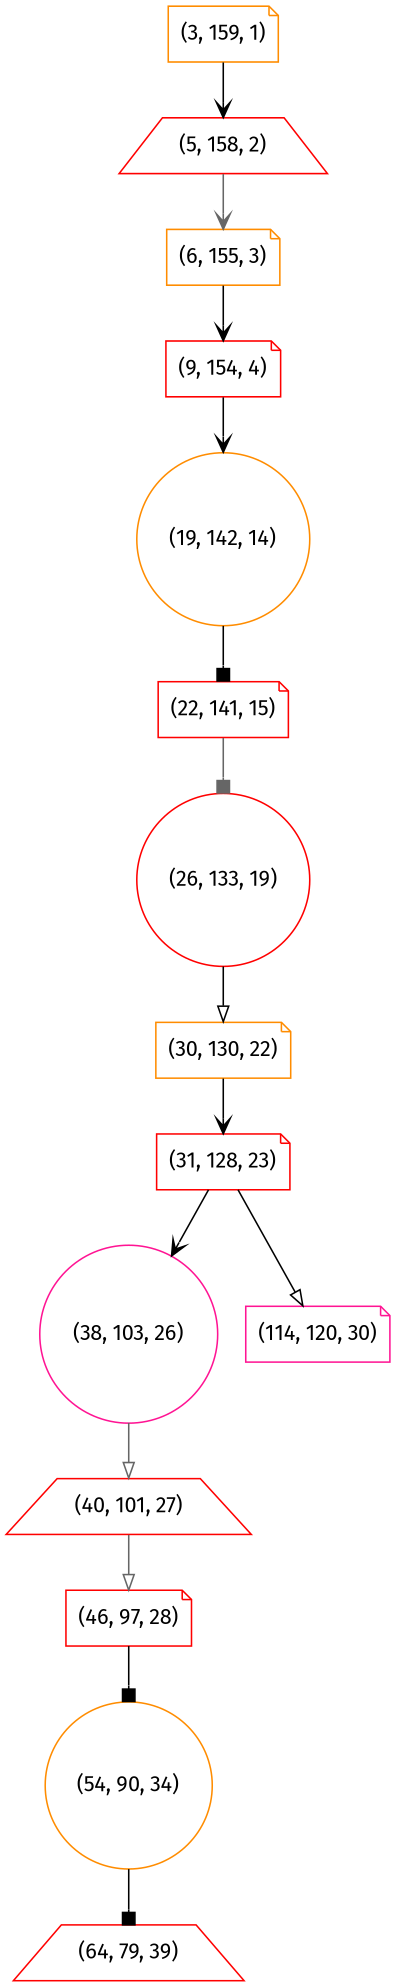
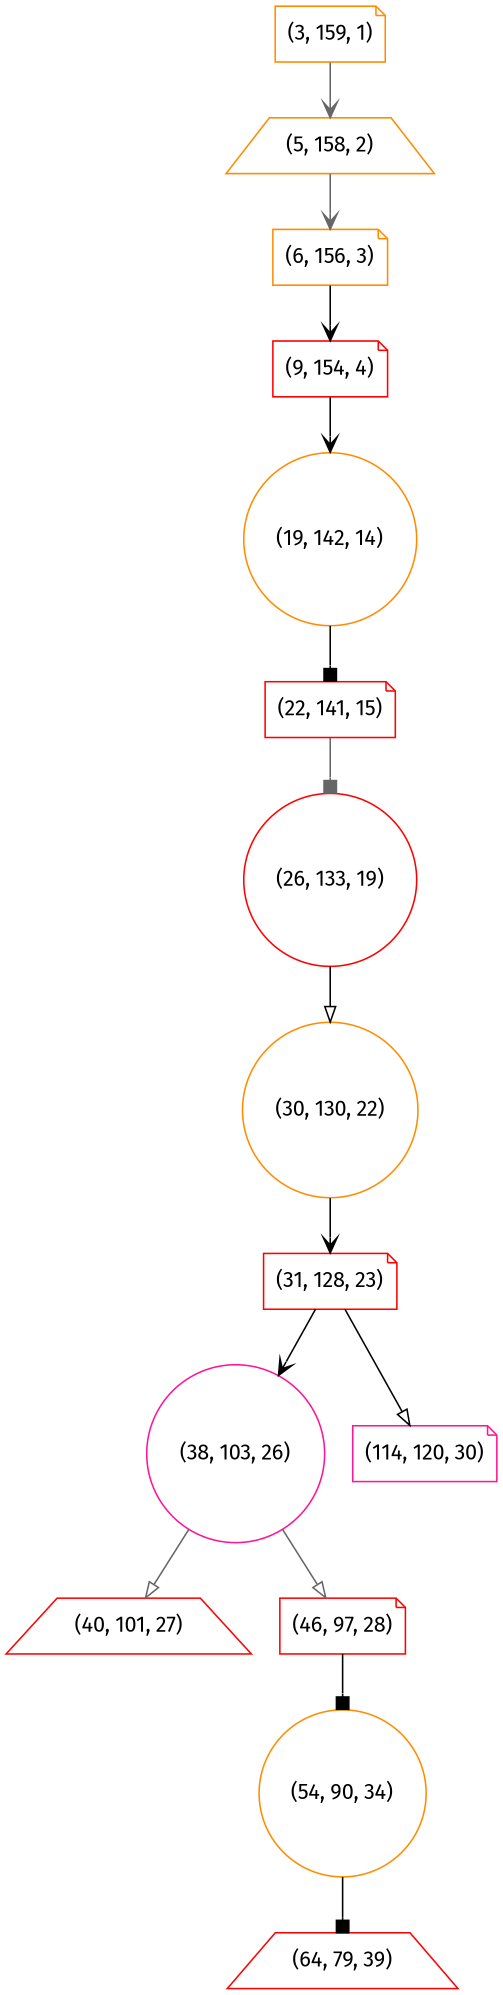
(223, 82) -> (330, 82)
(223, 146) -> (330, 146)
(223, 257) -> (330, 257)
(223, 1050) -> (330, 1110)
(129, 1555) -> (300, 1557)
